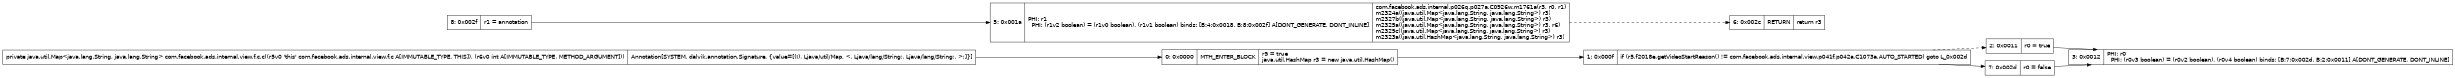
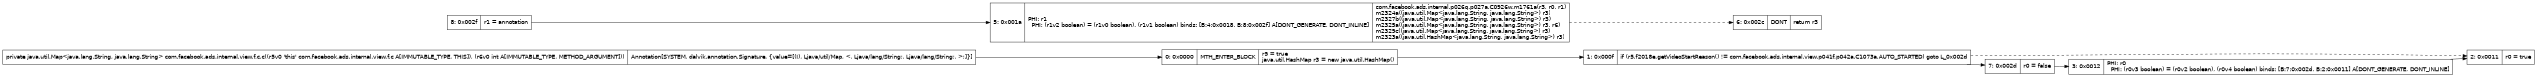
(1779, 22) -> (1779, 22)
(2073, 49) -> (2457, 59)
